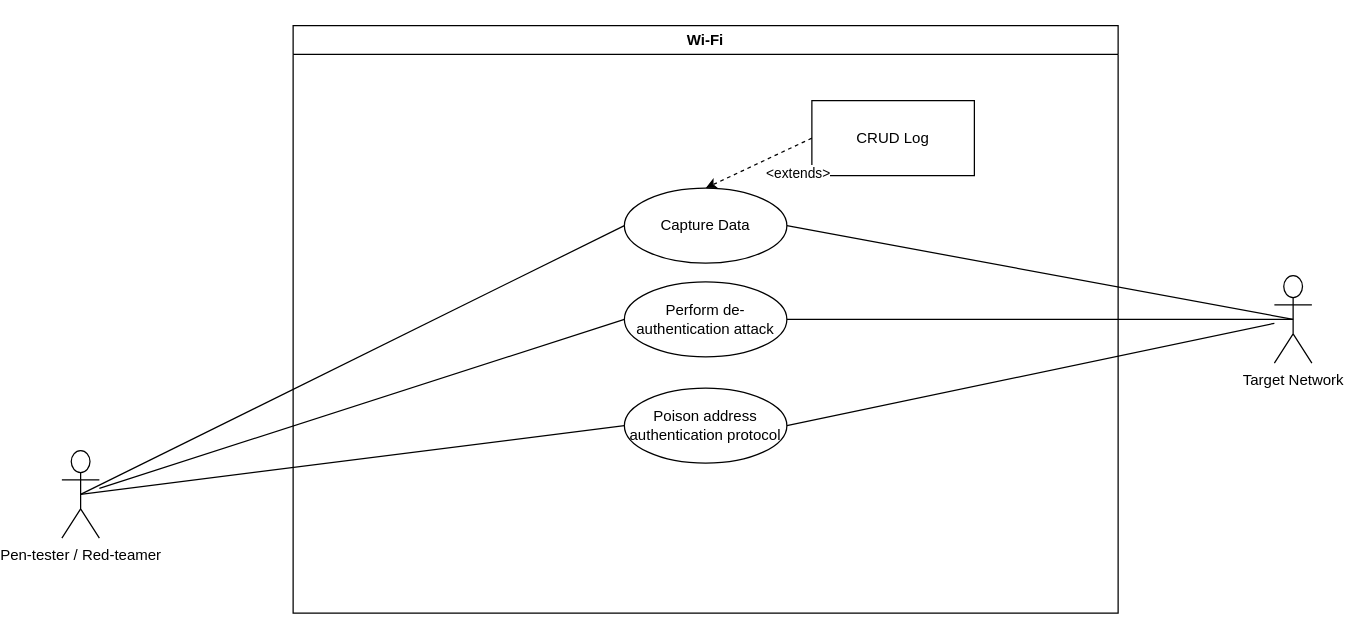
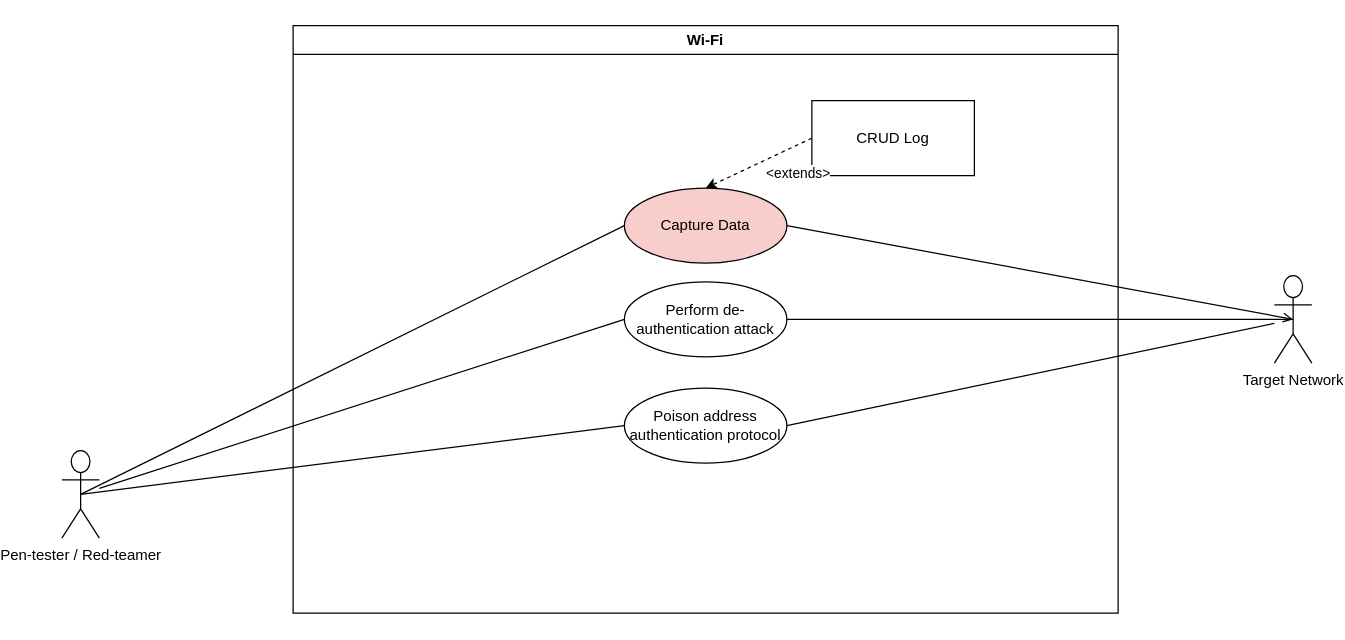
(706, 226) -> (706, 226)
(787, 226) -> (1283, 317)
